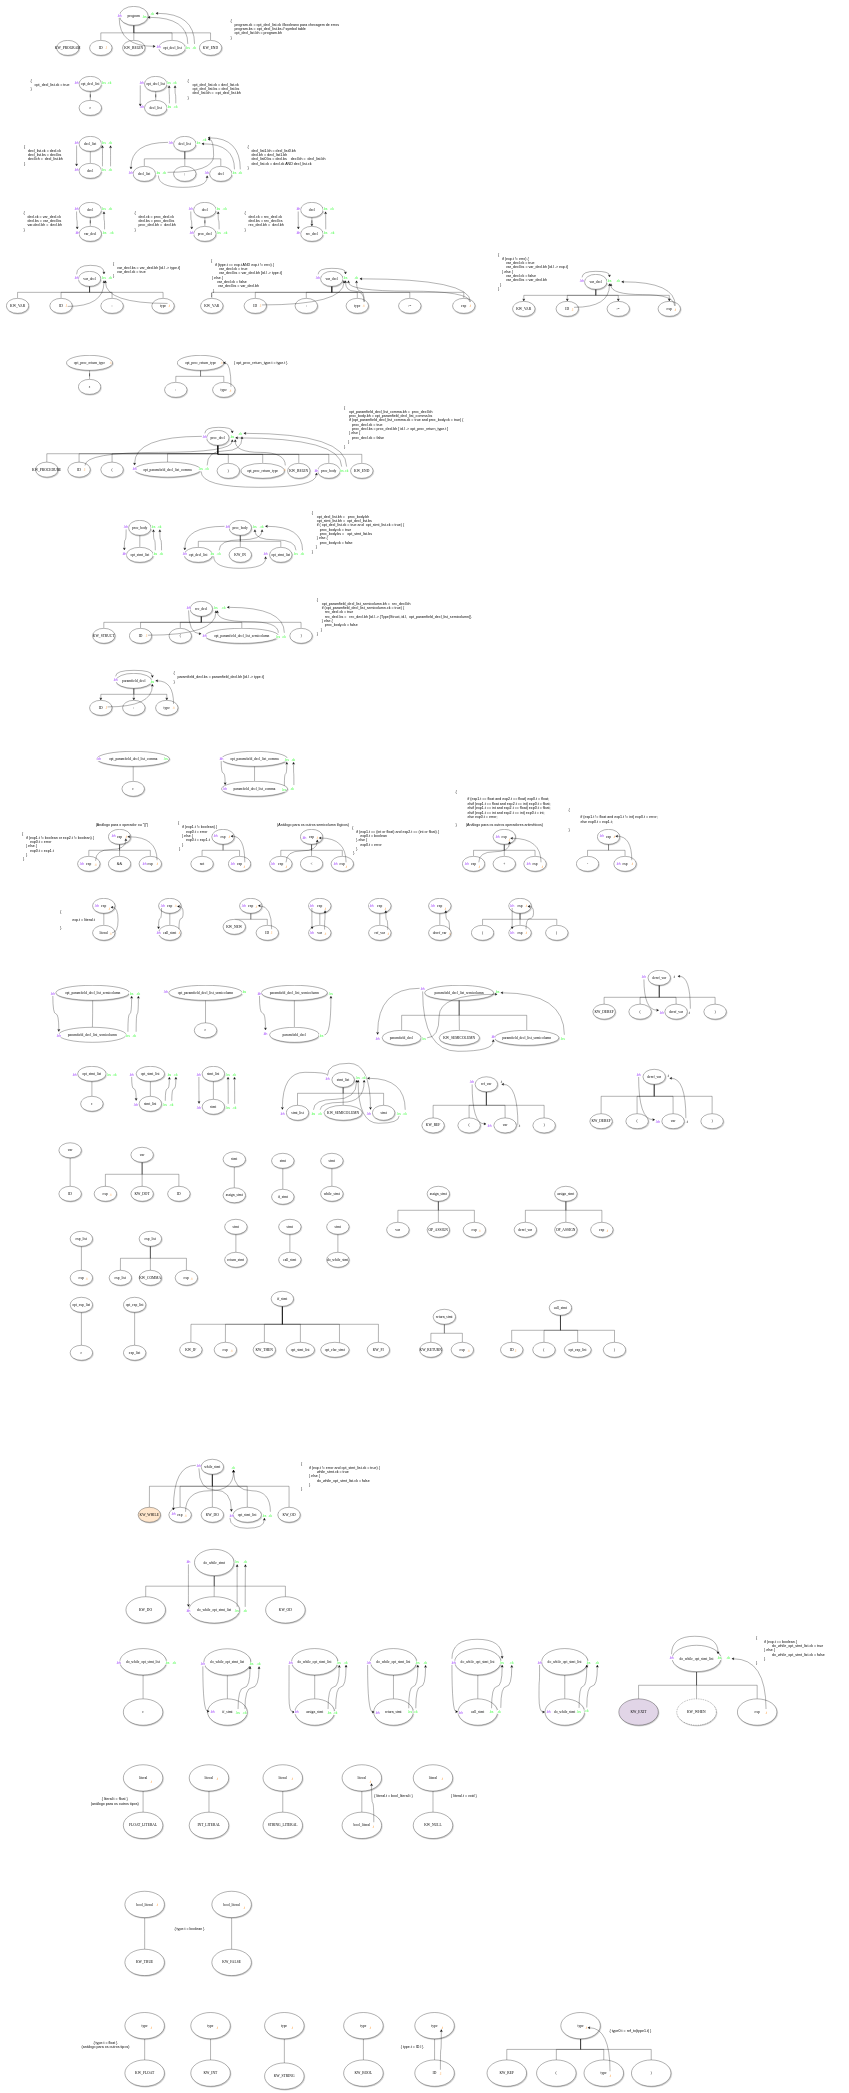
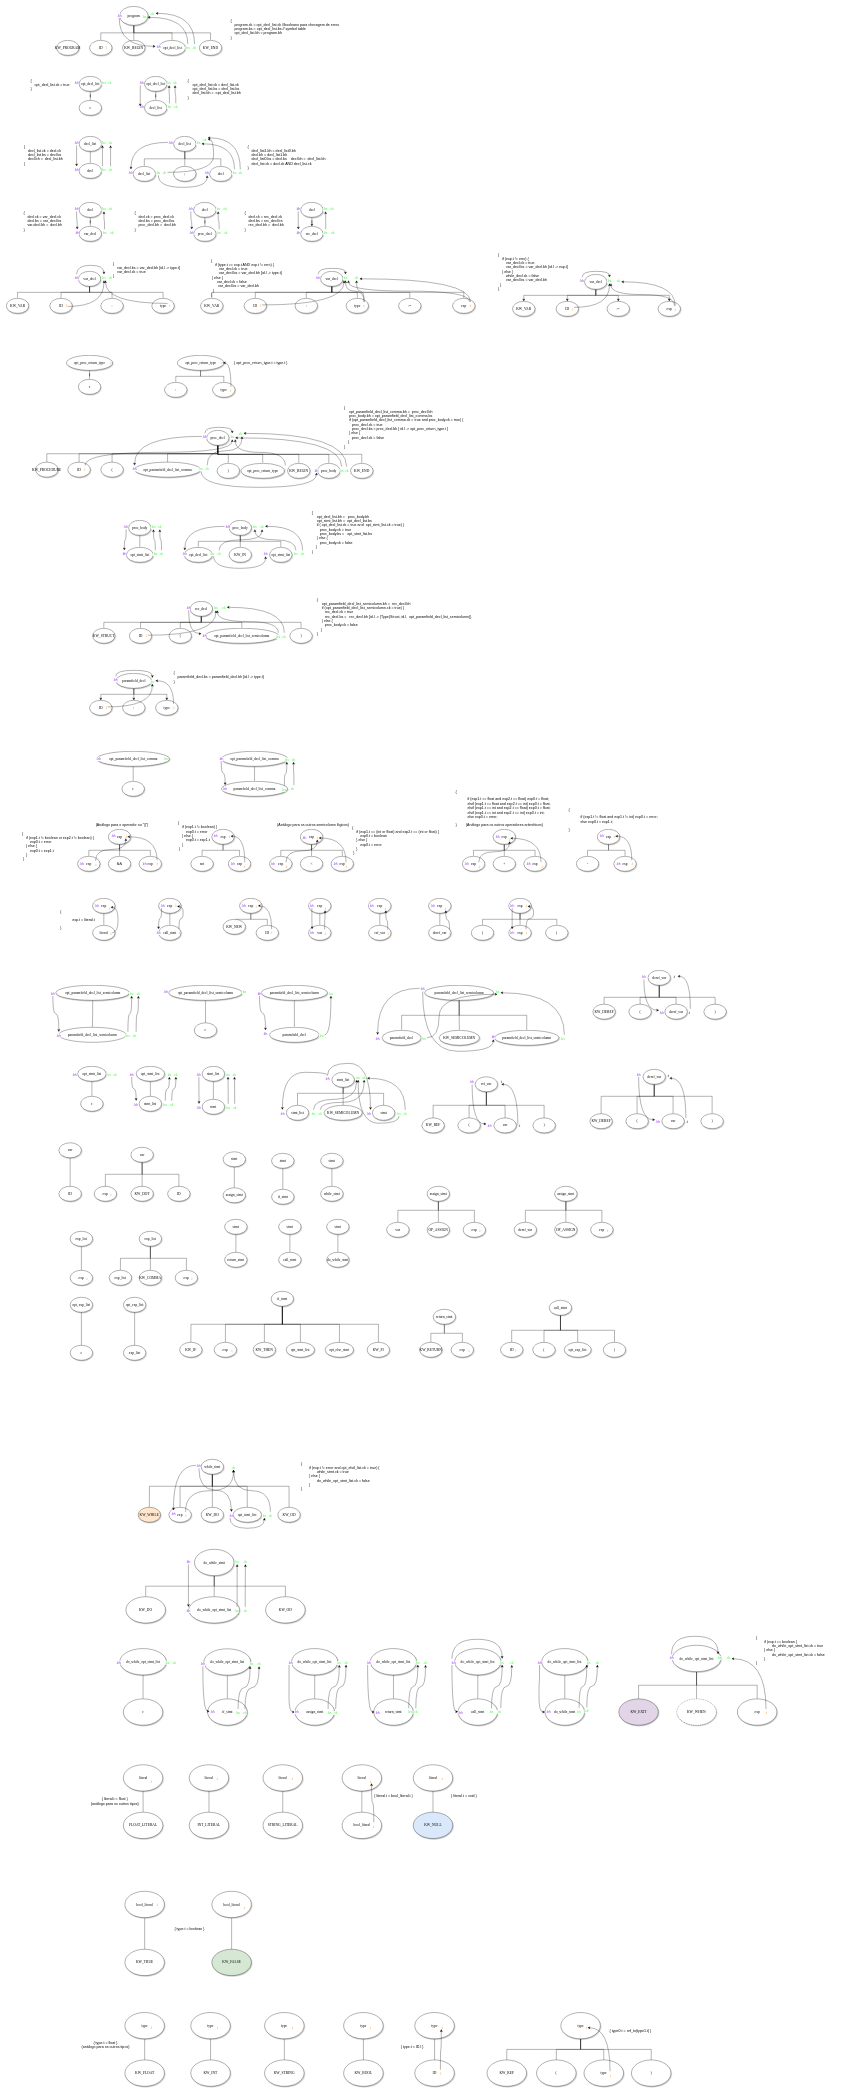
(533, 272) -> (533, 272)
(335, 1350) -> (339, 1350)
(344, 1477) -> (344, 1477)
(433, 1825) -> (433, 1825)
(232, 1963) -> (232, 1963)
(284, 2076) -> (284, 2073)
